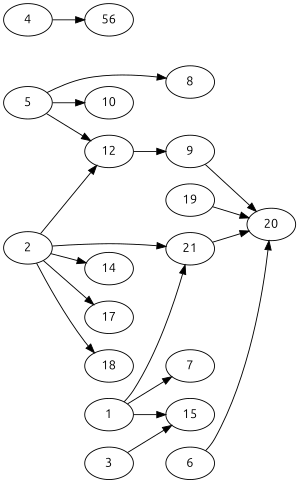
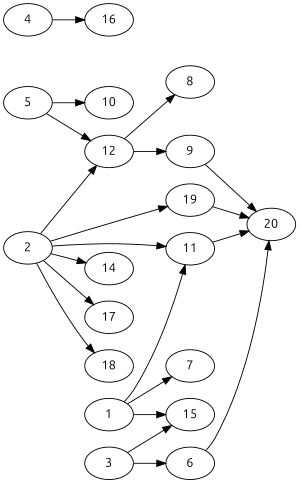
(109, 20) -> (109, 20)
(101, 76) -> (146, 120)
none -> (105, 225)
(190, 249) -> (190, 249)
none -> (145, 463)
